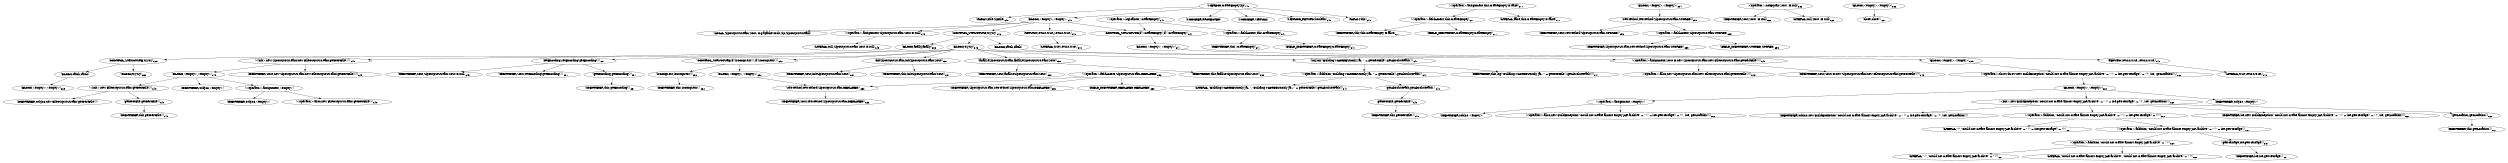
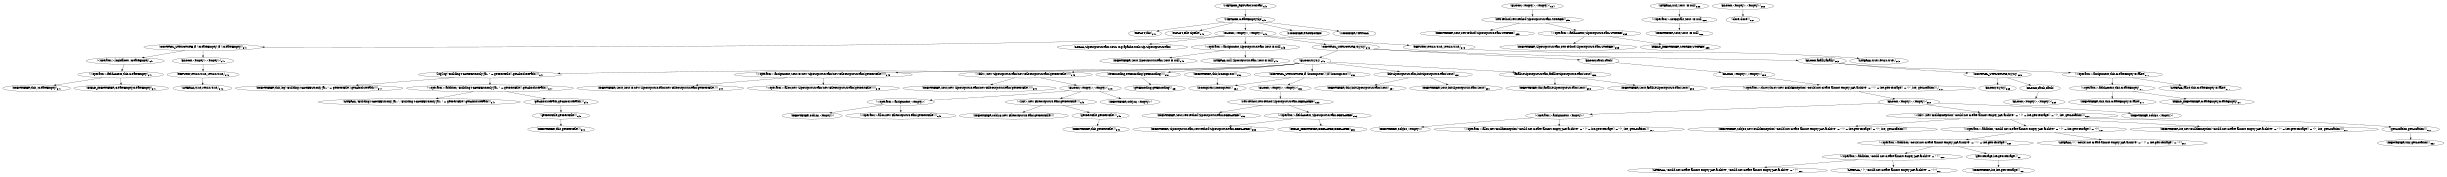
(1247, 6) -> (1264, 20)
(1268, 13) -> (1245, 12)
(1793, 13) -> (1679, 12)
(1142, 26) -> (165, 54)
(505, 68) -> (1198, 54)
none -> (1954, 69)
(634, 74) -> (1175, 88)
(533, 75) -> none
(678, 81) -> (1217, 81)
(978, 82) -> (1298, 109)
(610, 88) -> none
